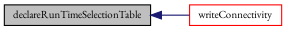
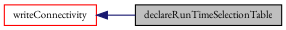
(176, 15) -> (122, 15)
